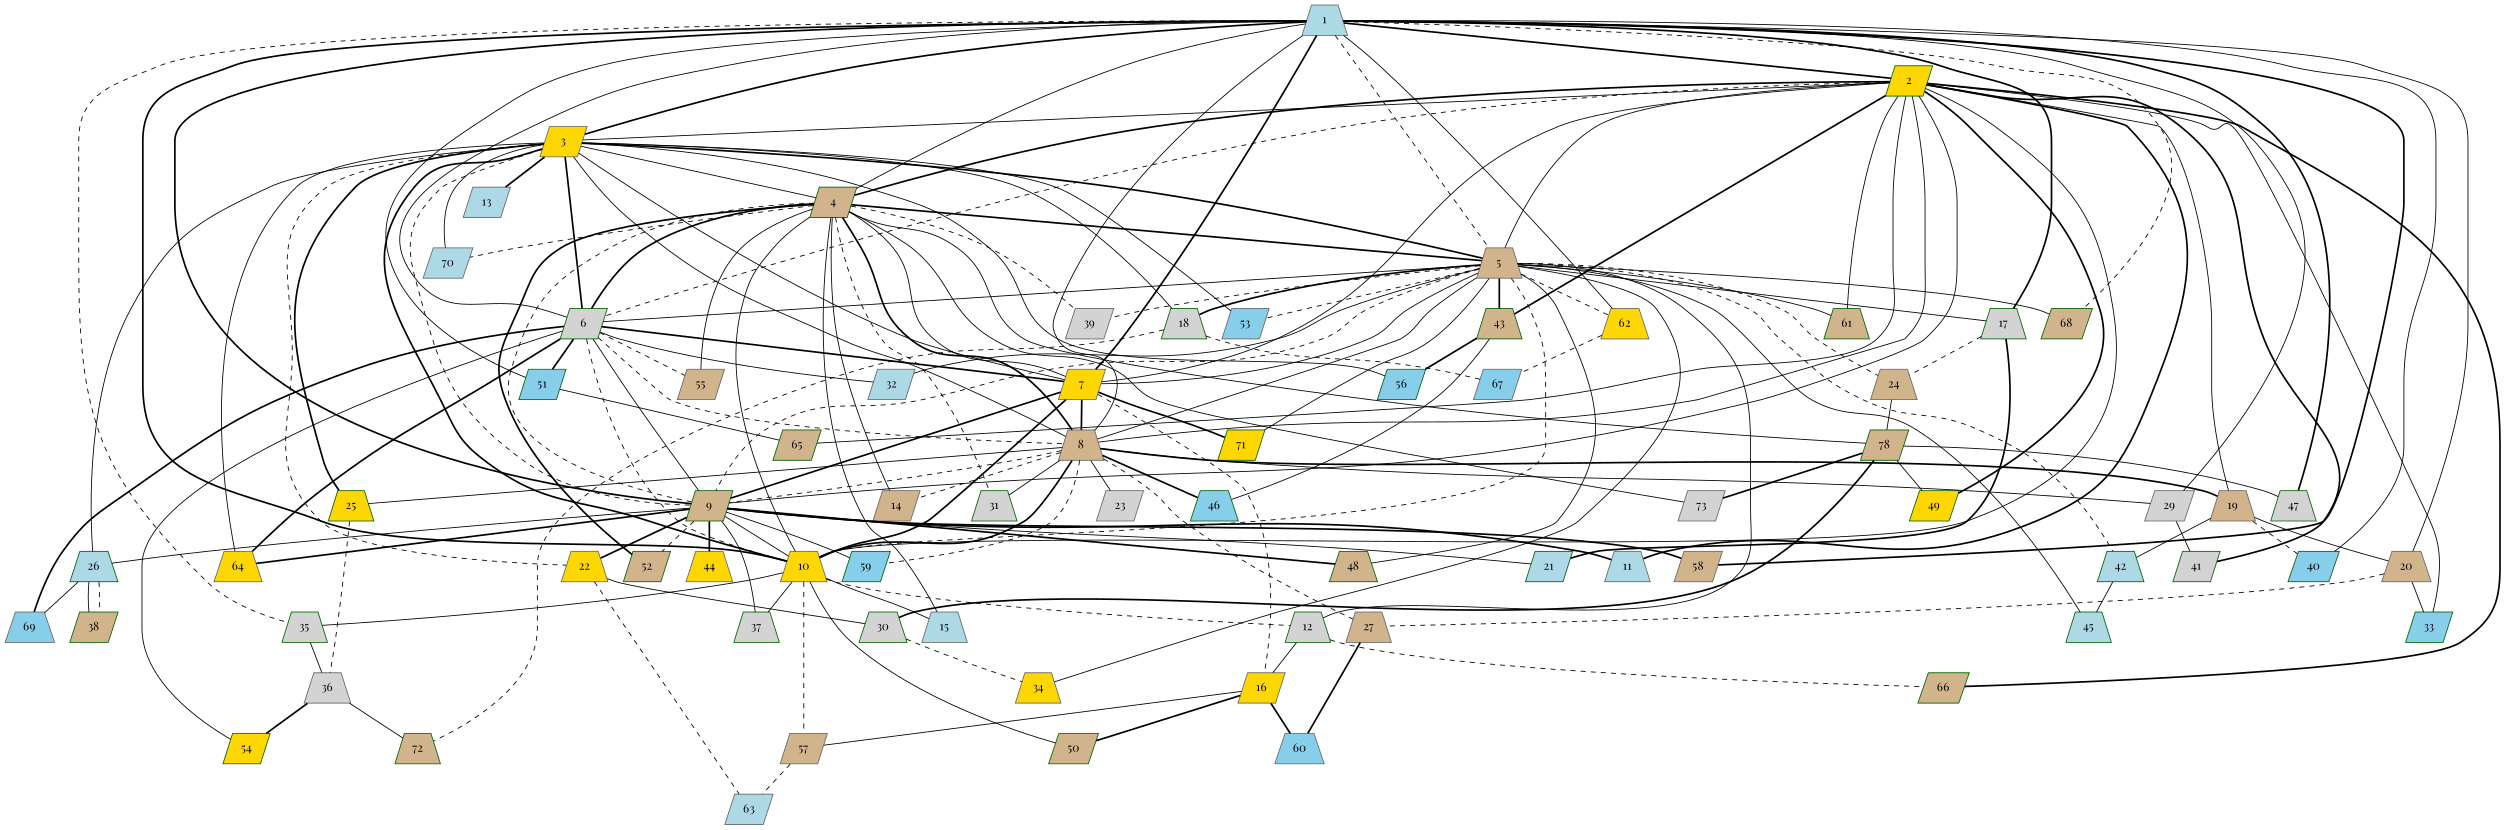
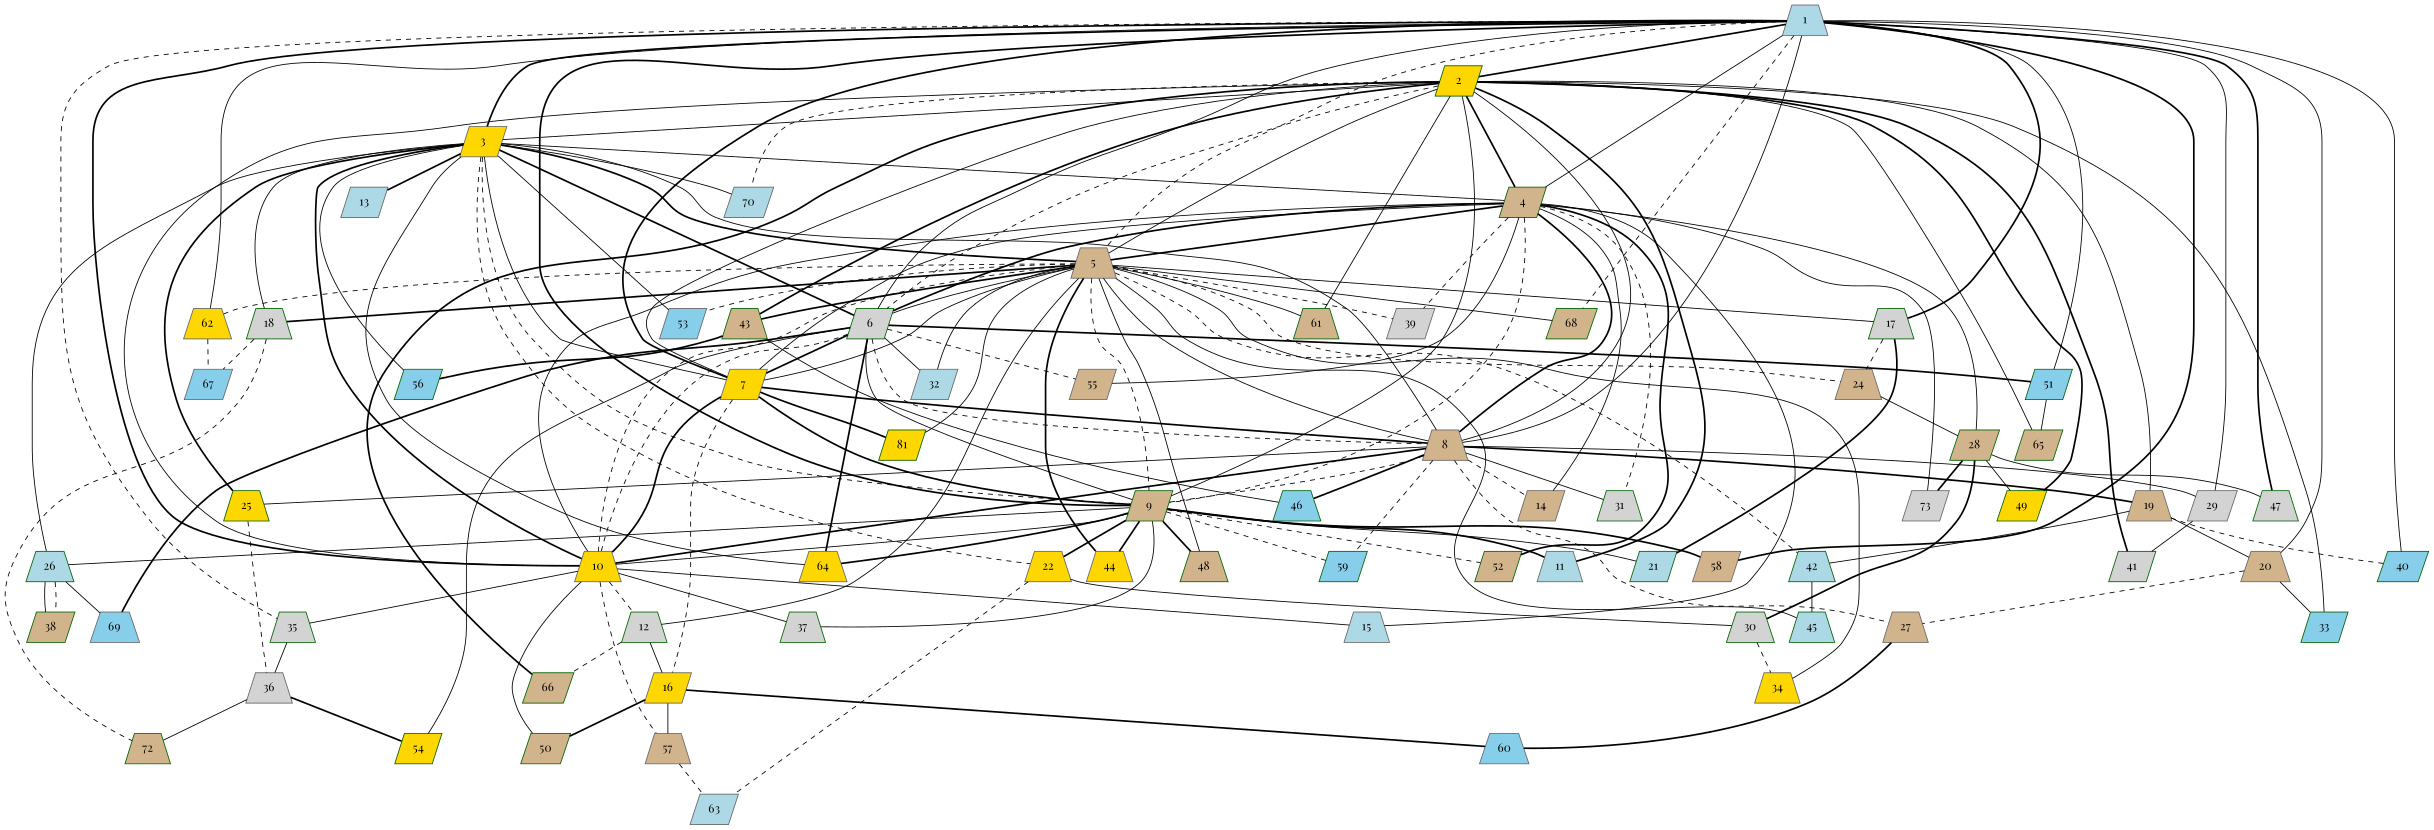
(564, 240) -> (930, 101)
none -> (1046, 403)
(1241, 445) -> (902, 445)
(1885, 445) -> (1975, 445)
(1120, 506) -> none
(795, 536) -> (1246, 536)
(804, 749) -> (668, 749)
